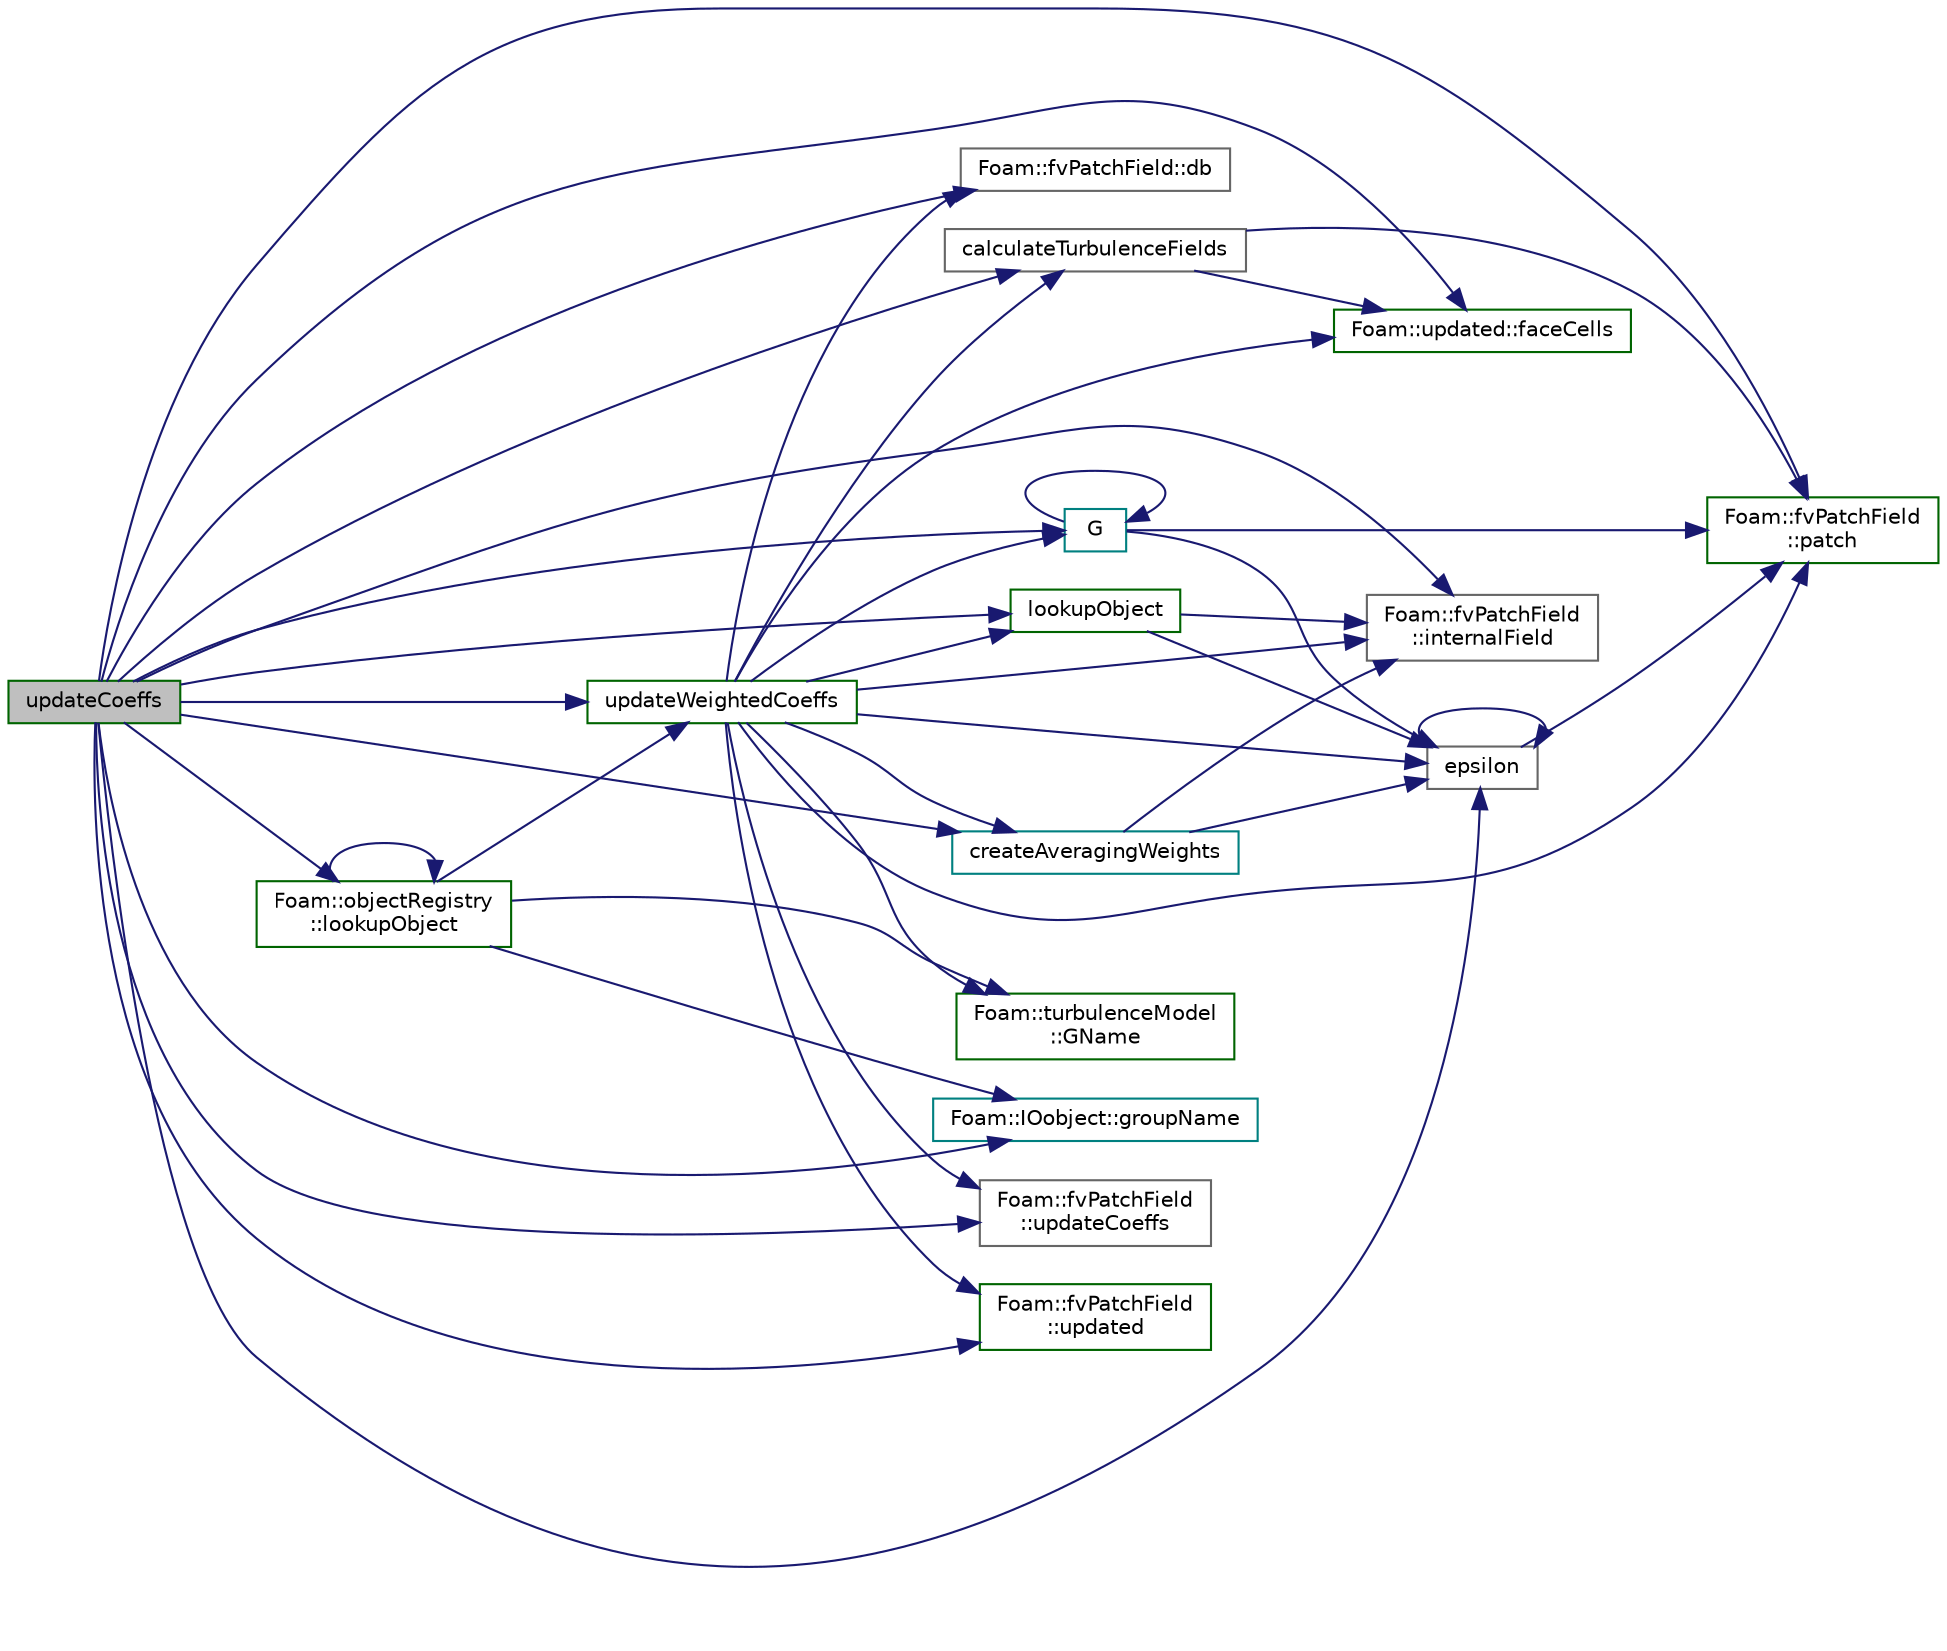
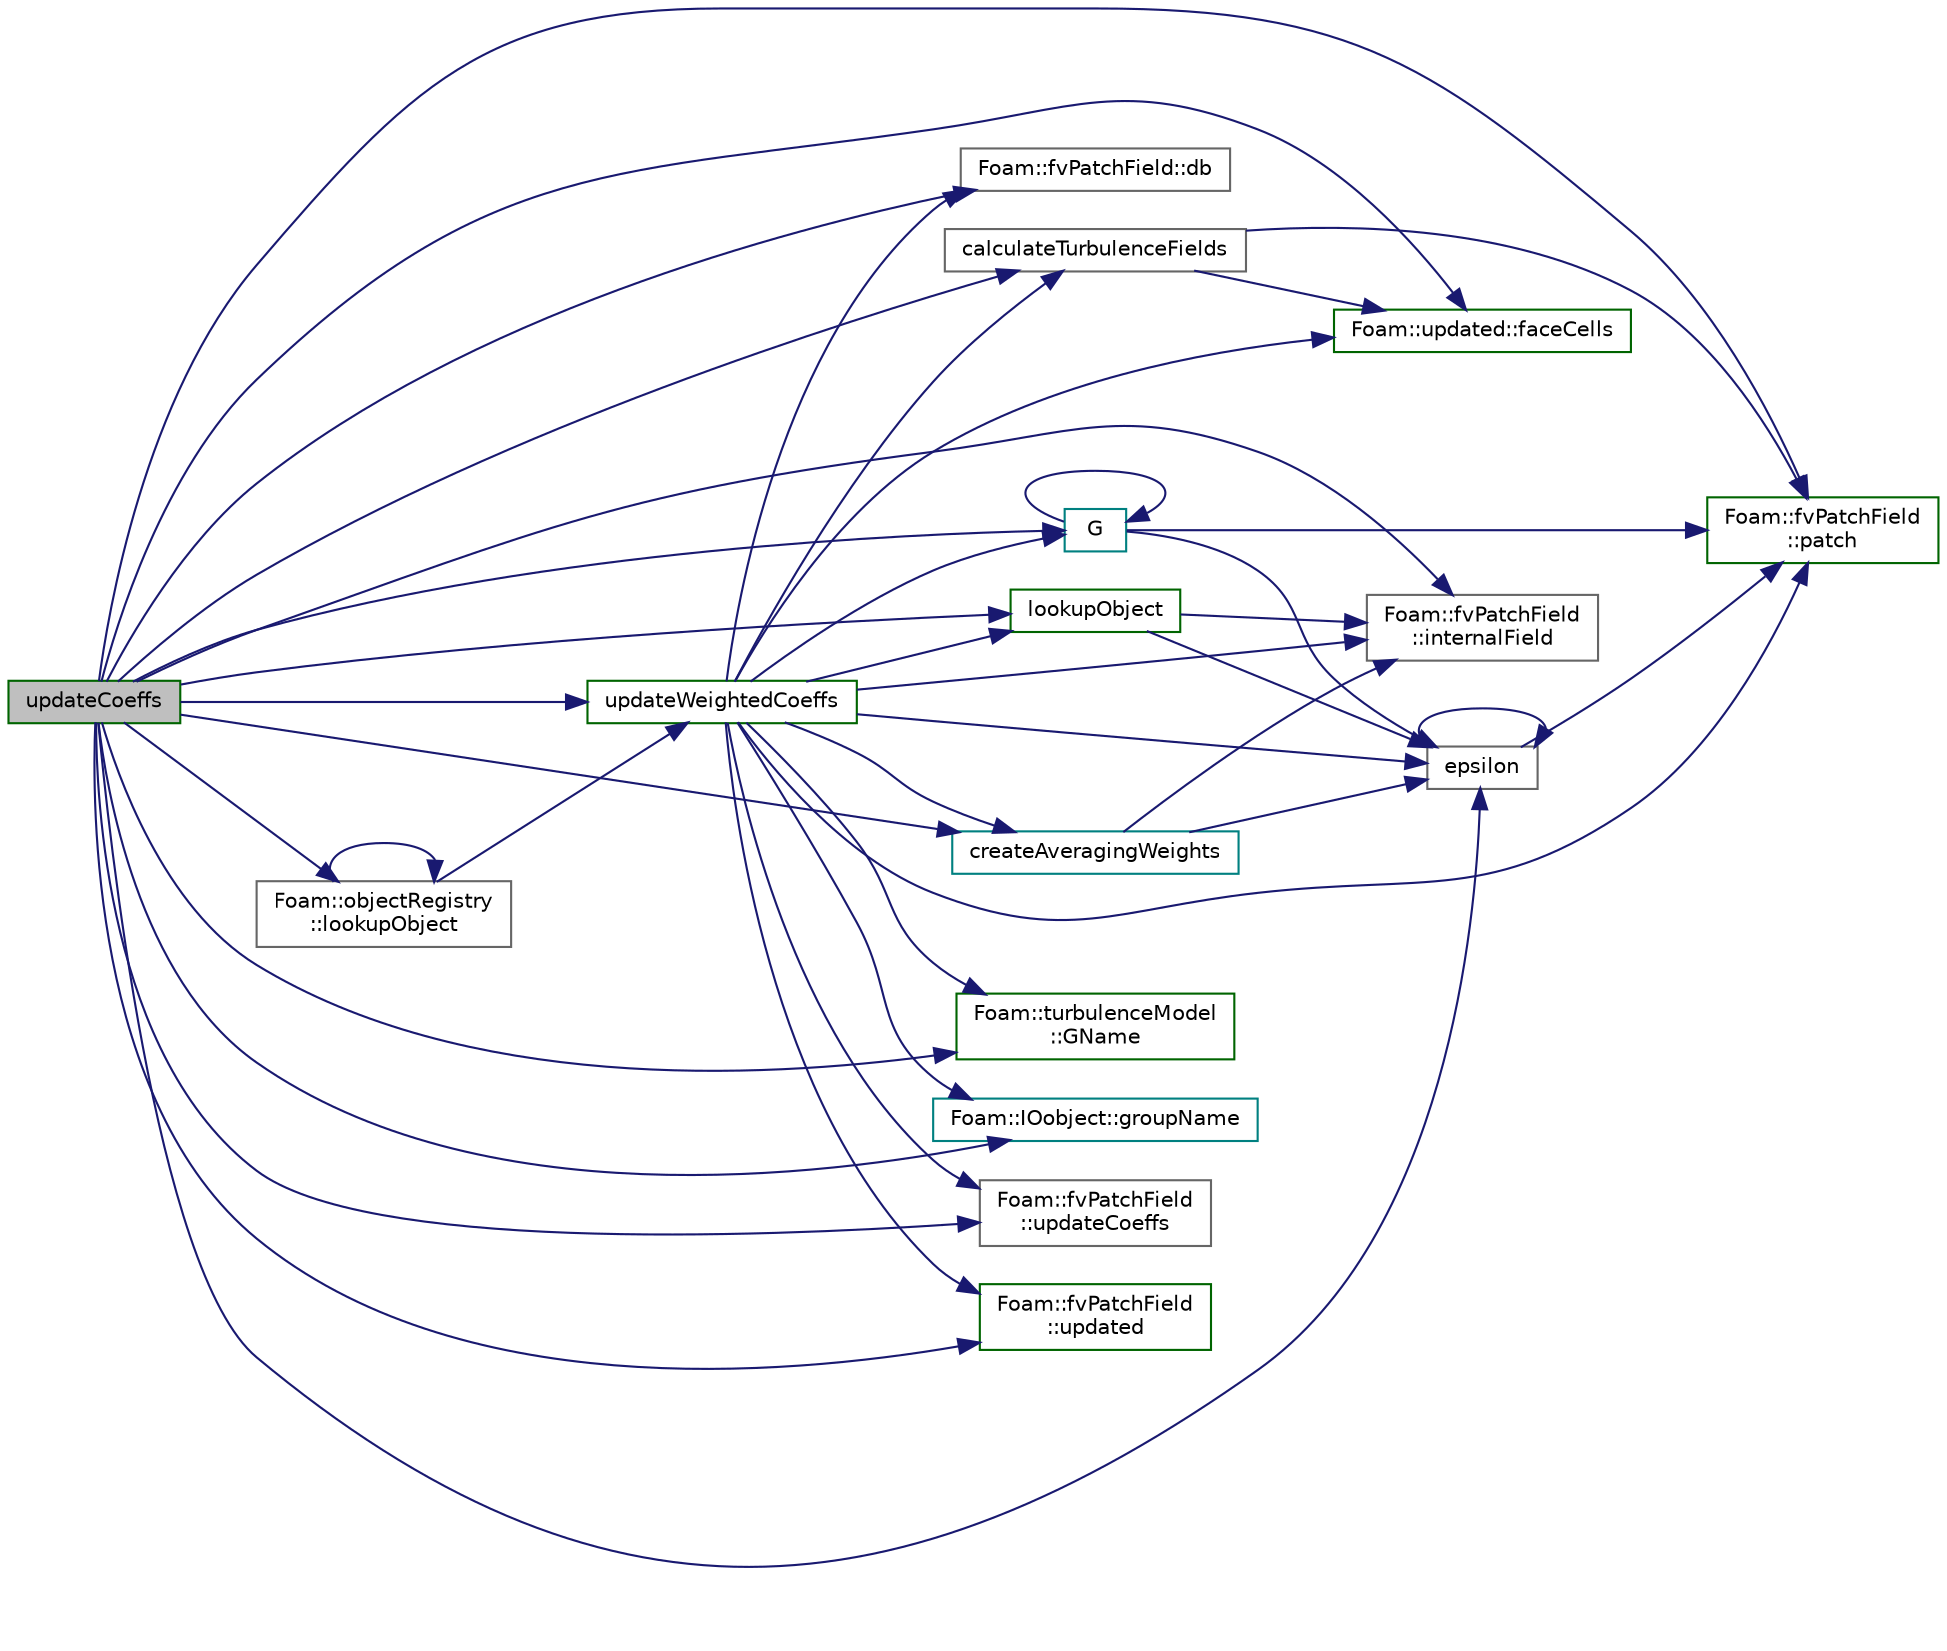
(734, 902) -> (443, 1040)
(384, 914) -> (384, 914)
(741, 1022) -> (848, 907)
